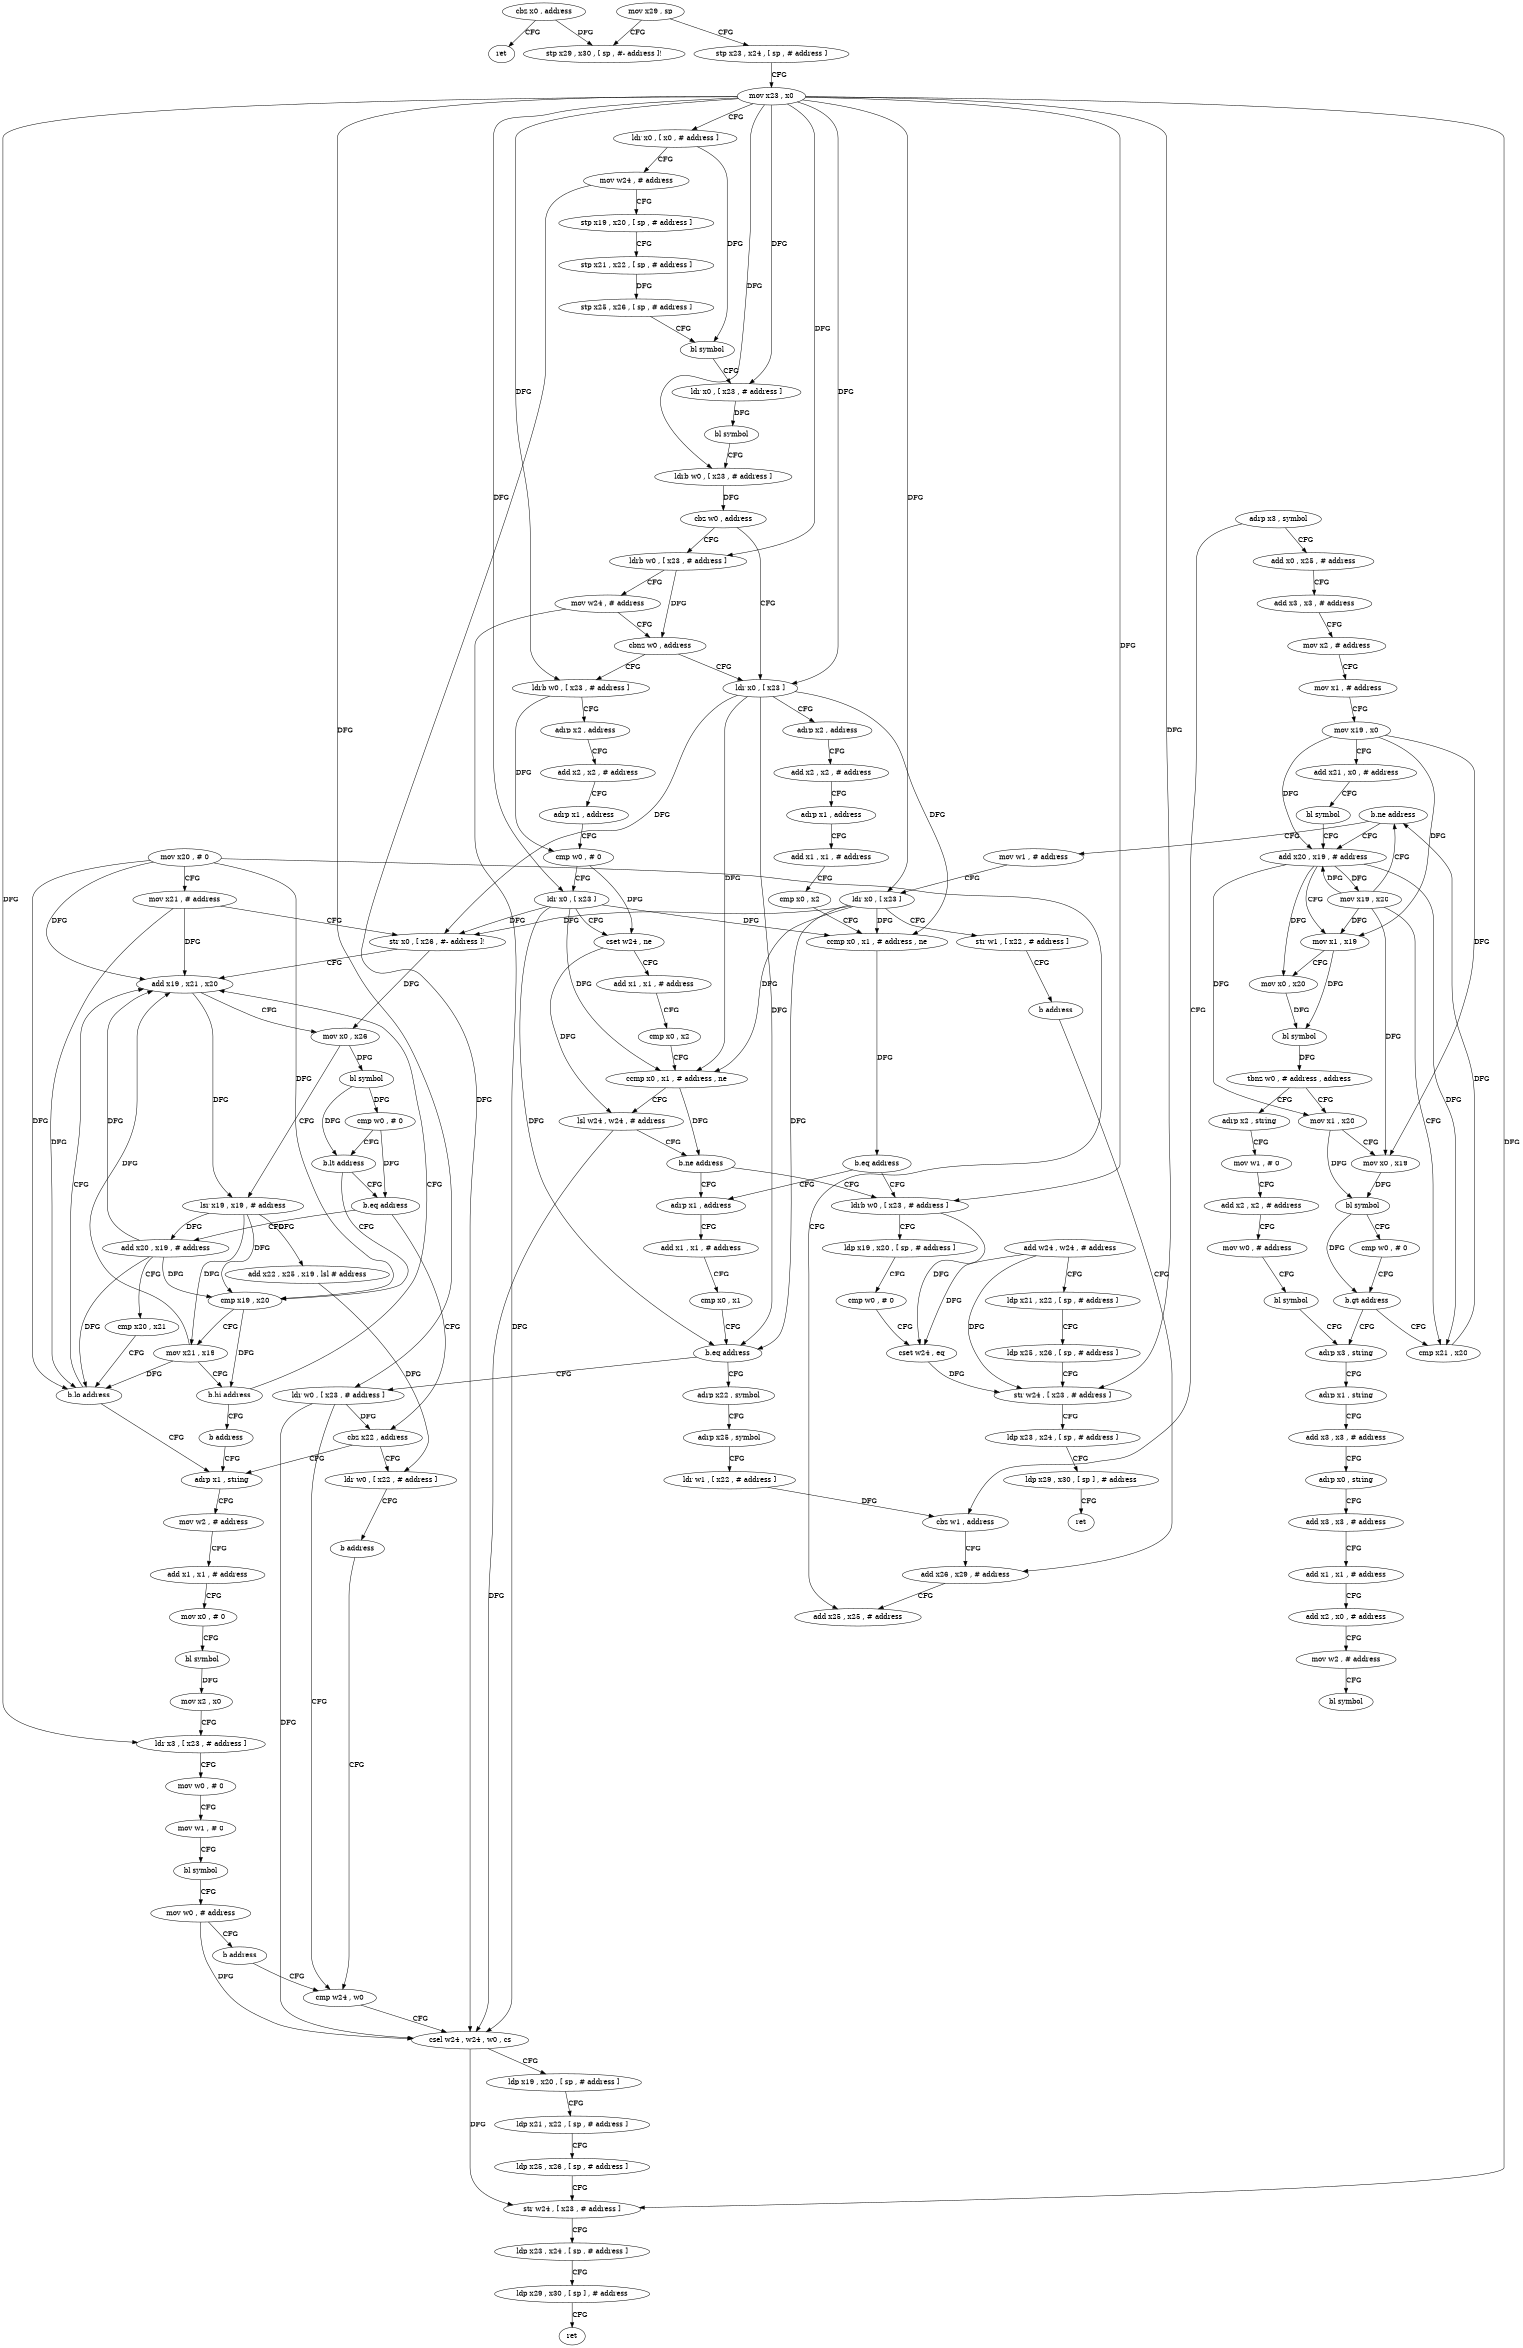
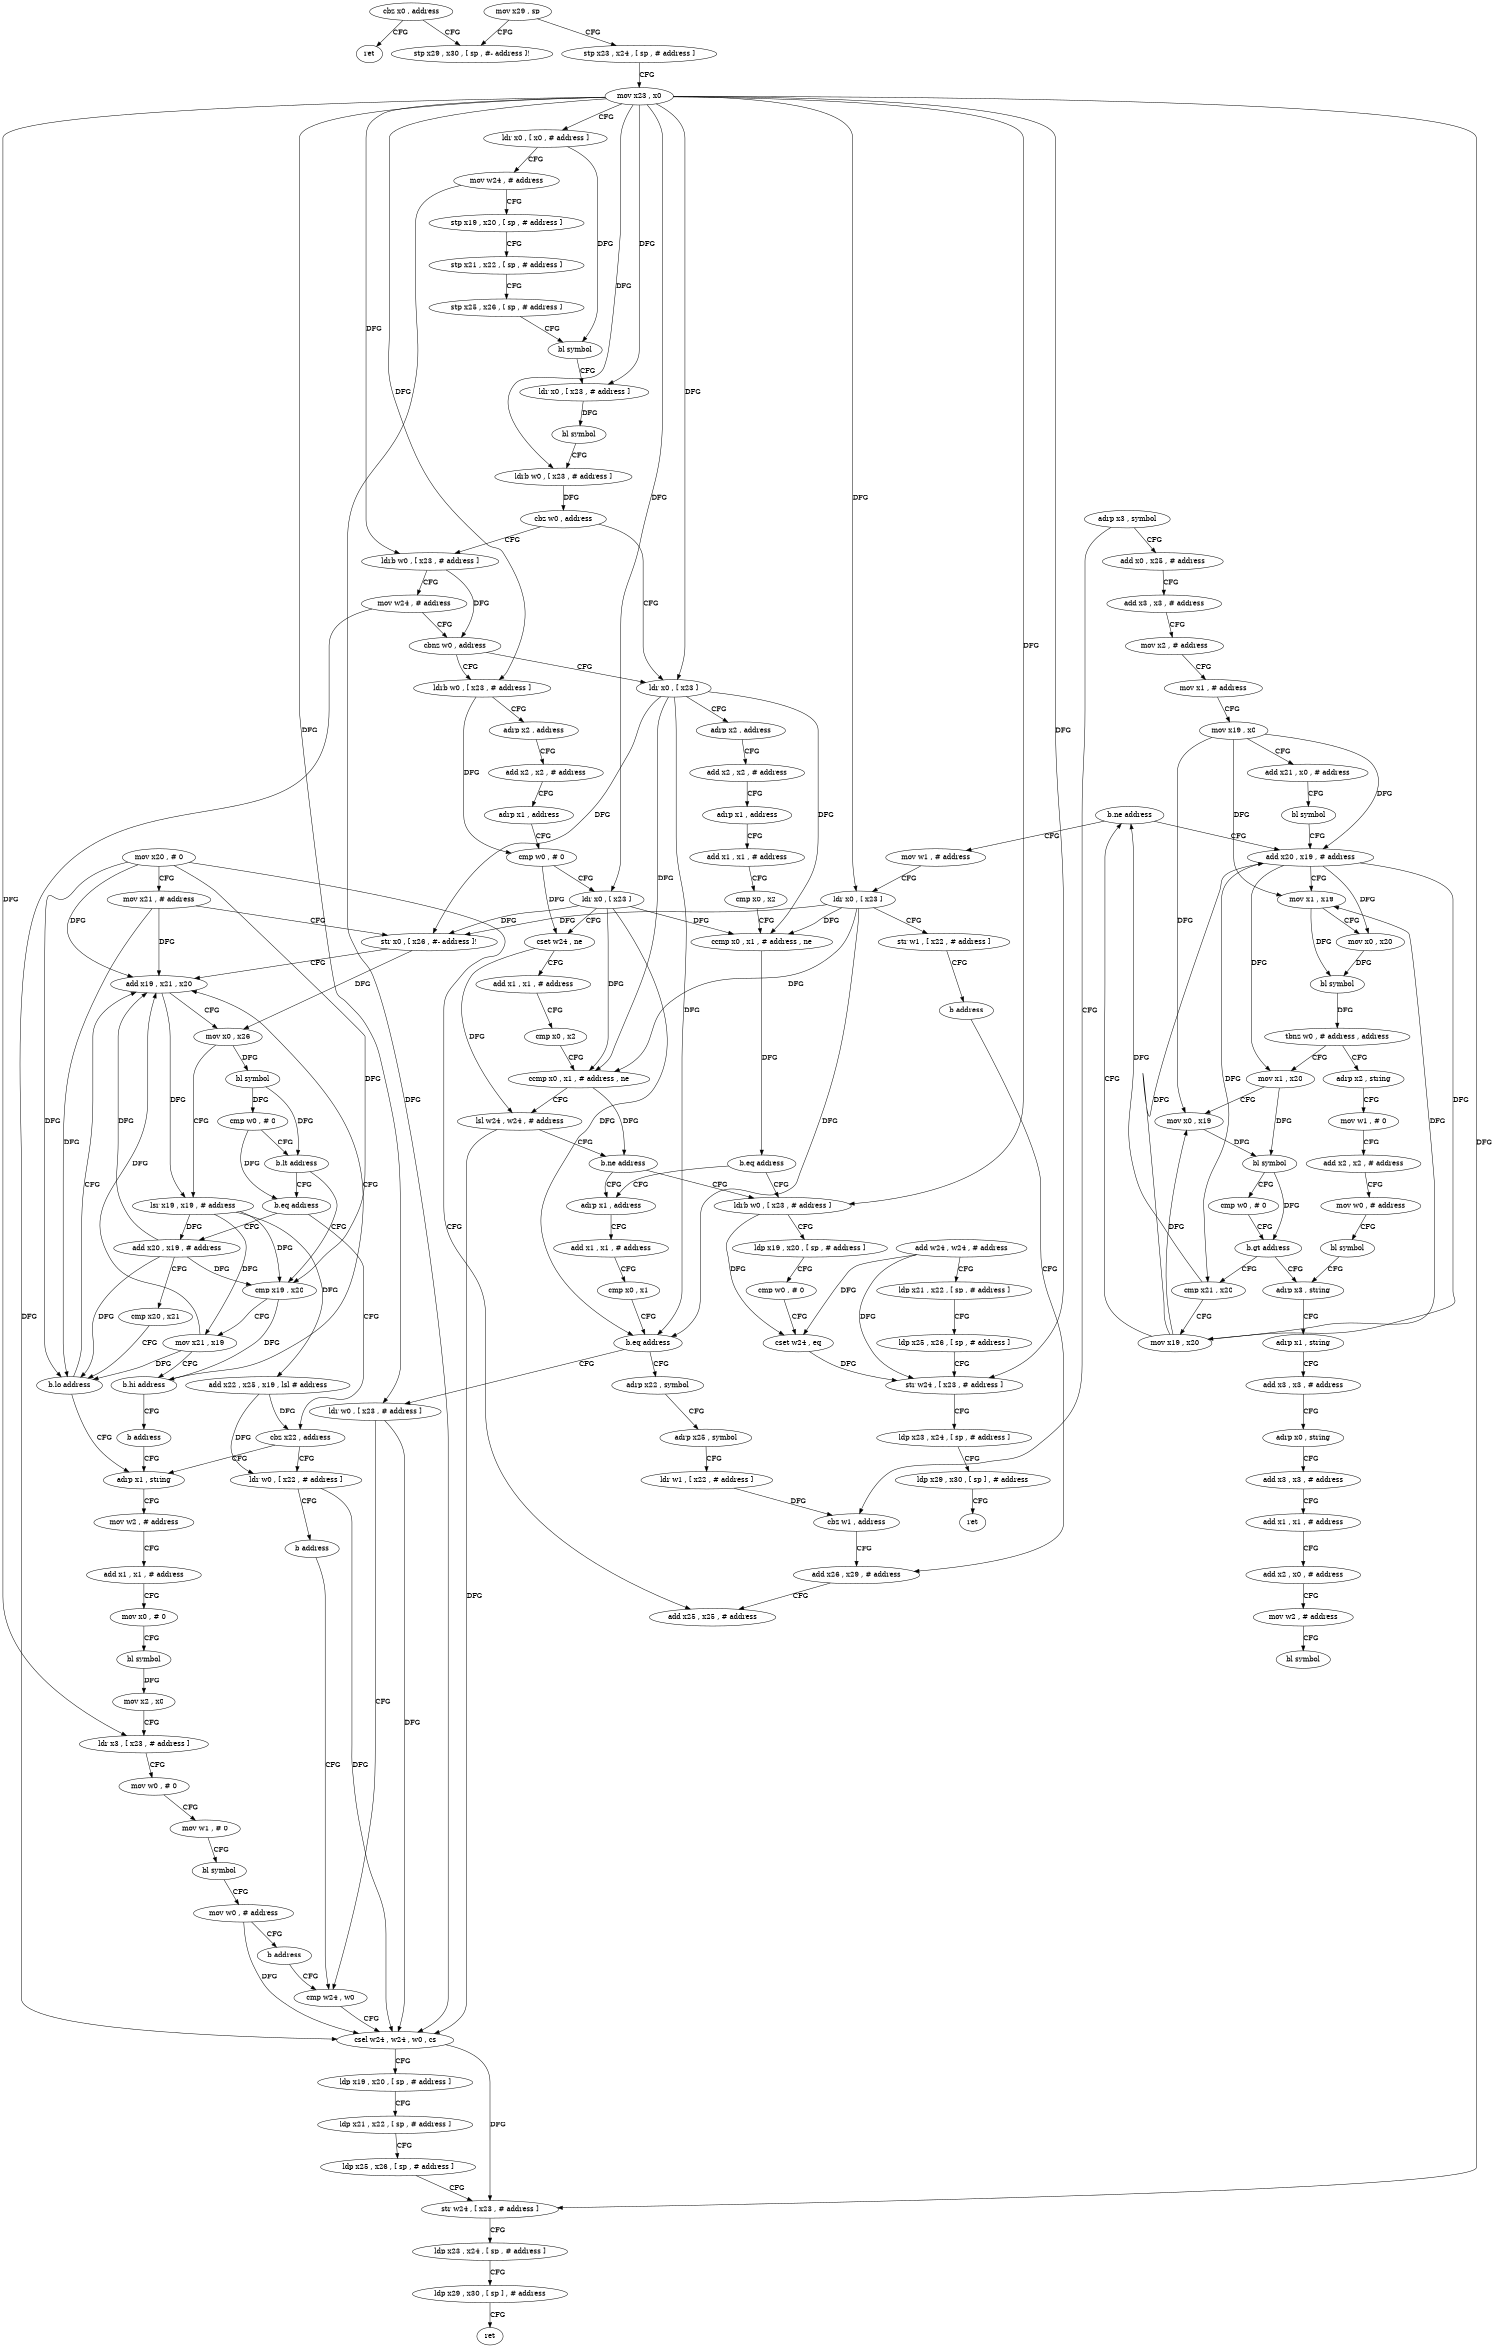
(586, 33) -> (453, 33)
(644, 287) -> (514, 287)
(1423, 1117) -> (1193, 1315)
(356, 1415) -> (275, 1411)
none -> (352, 1752)
